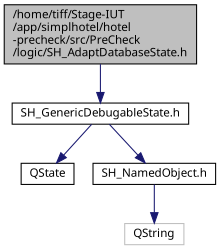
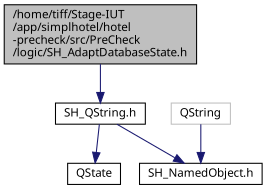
(100, 114) -> (100, 114)
(154, 199) -> (201, 138)
